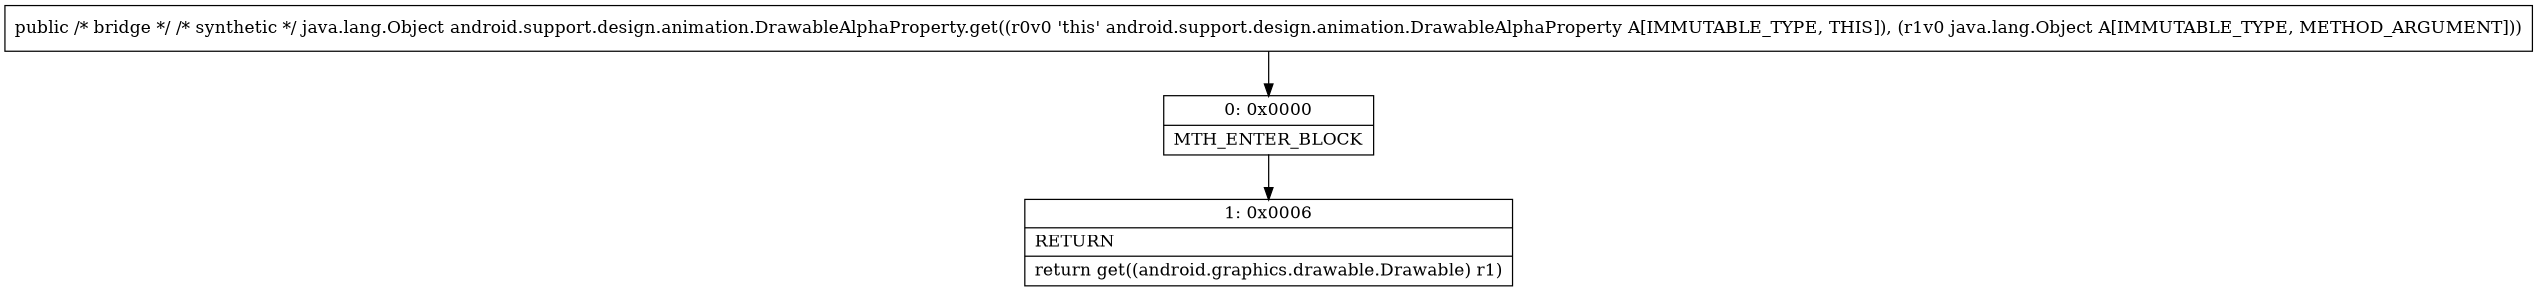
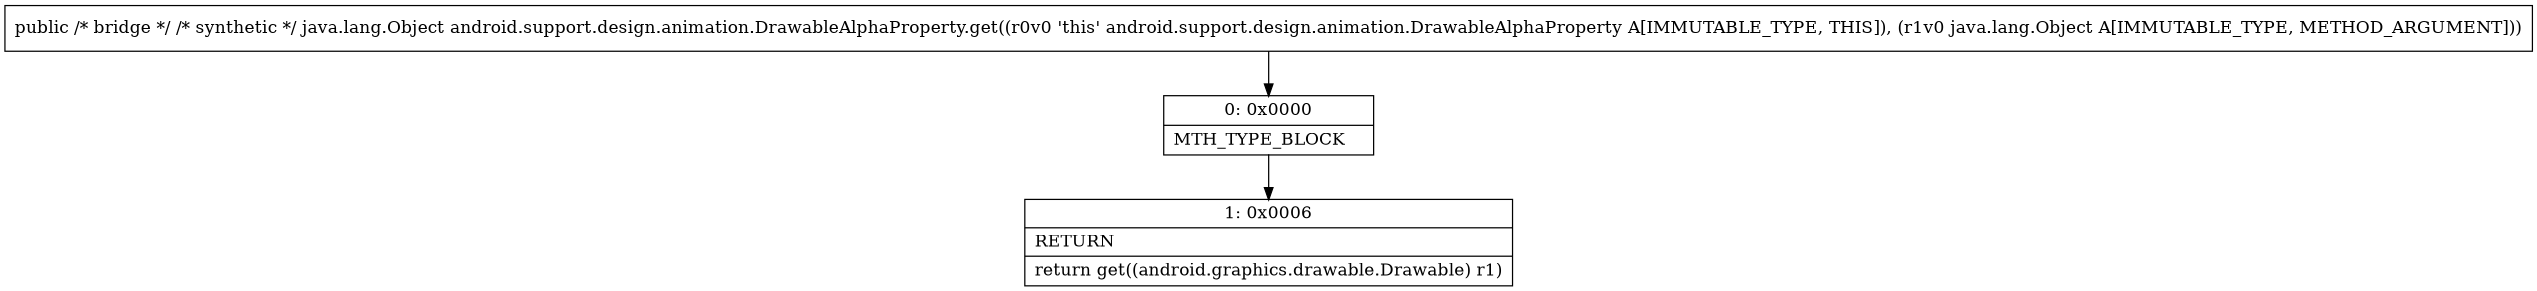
(1269, 140) -> (1259, 140)
